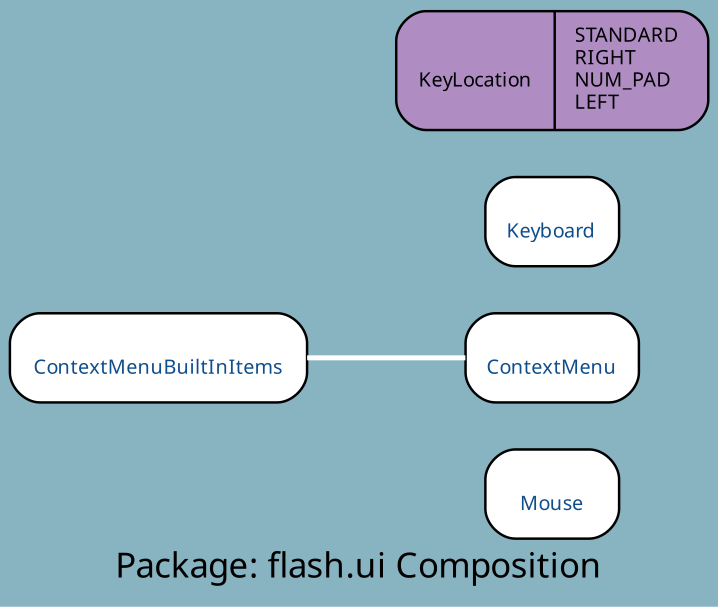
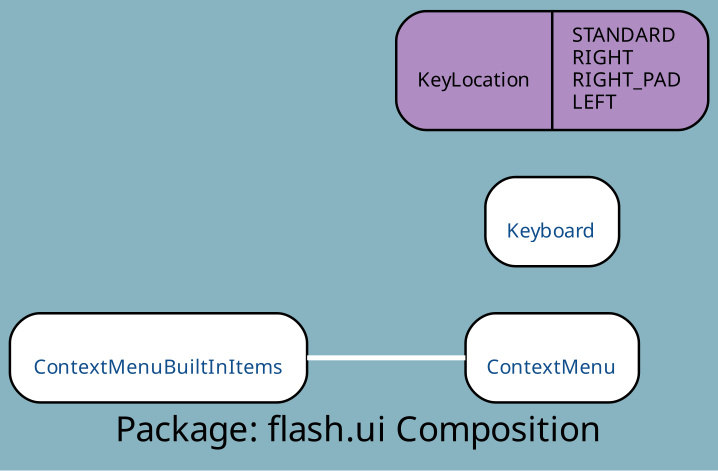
(624, 80) -> (628, 80)
(552, 494) -> none
